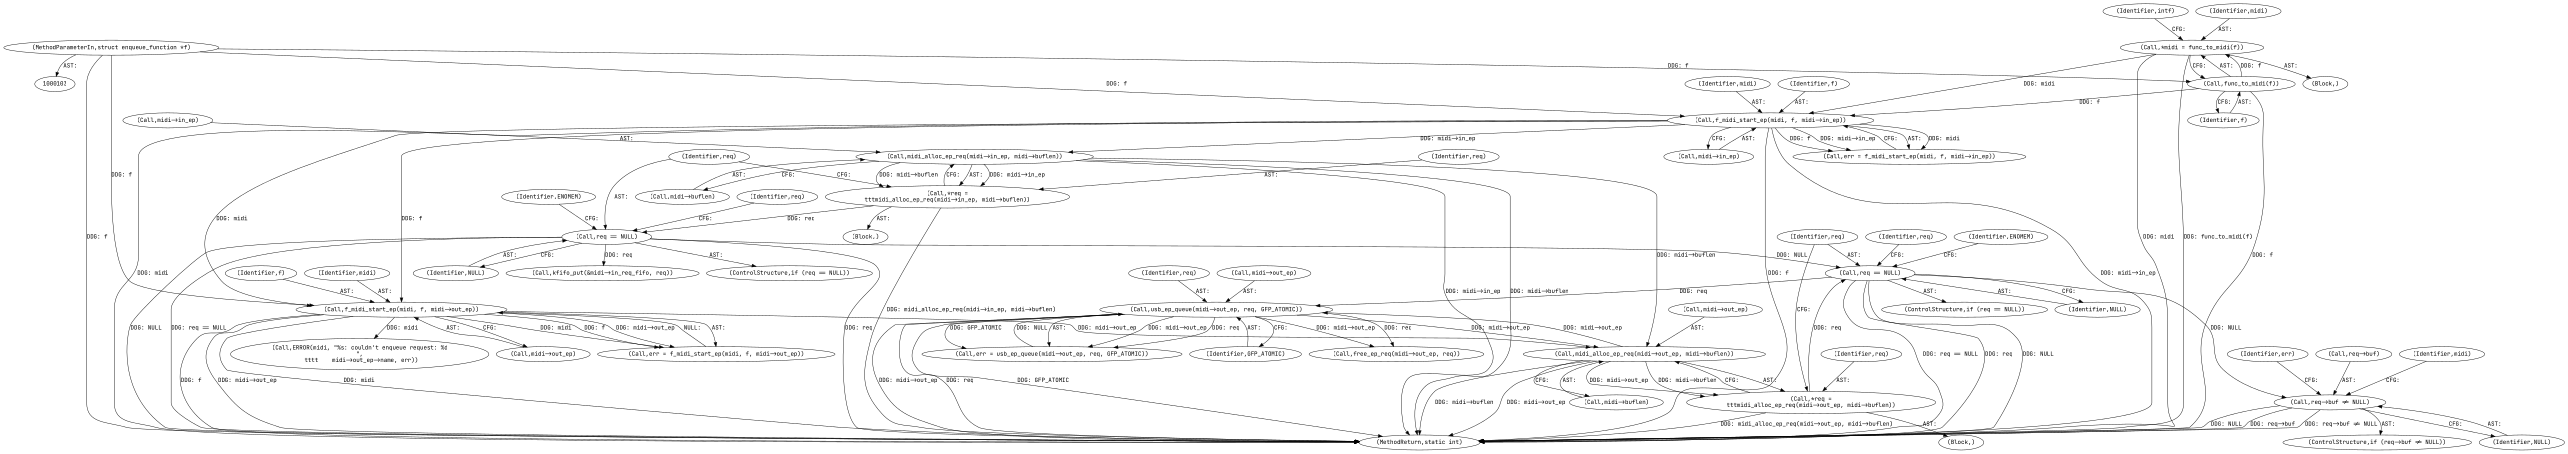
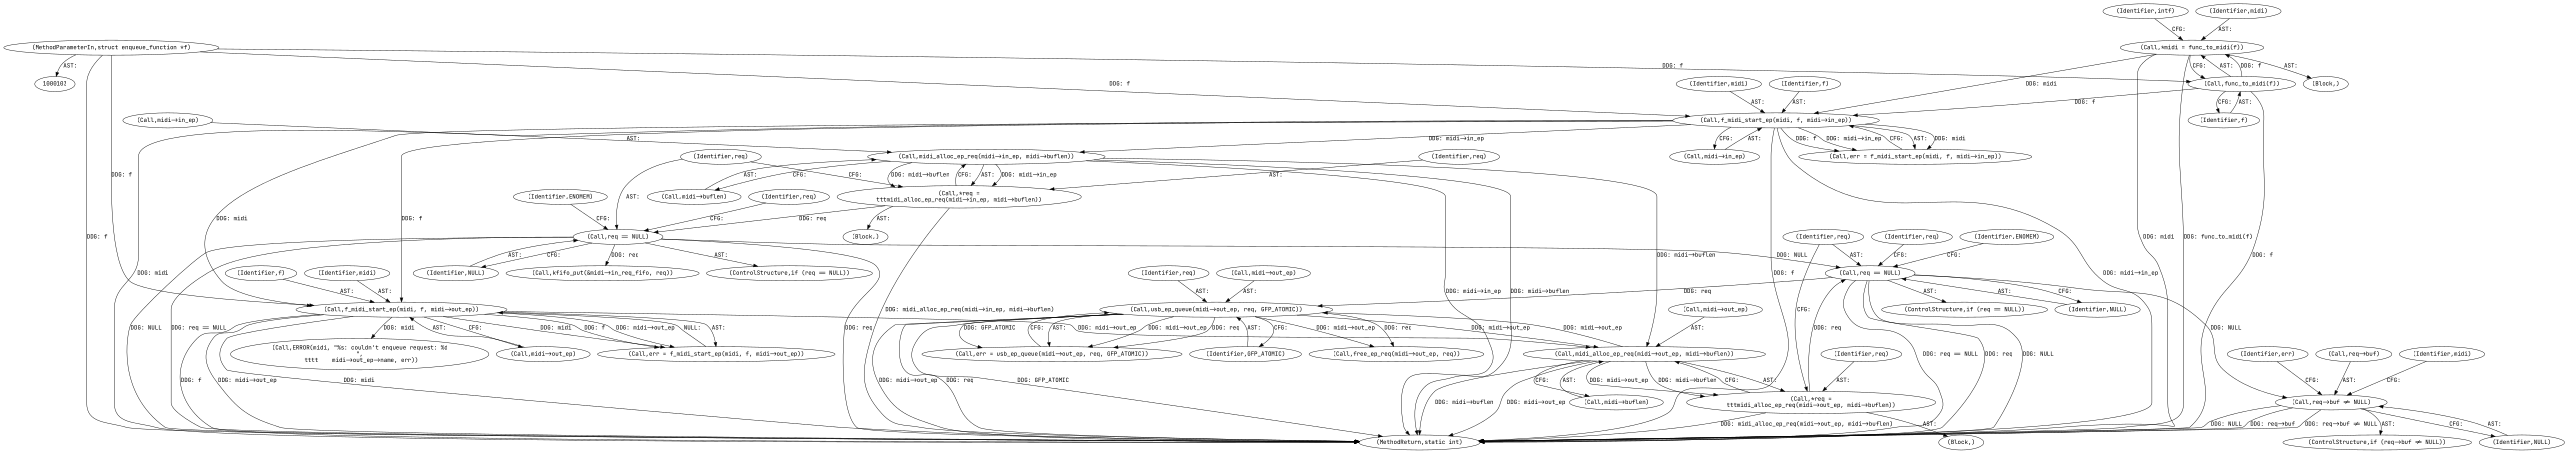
(1032, 328) -> (1039, 328)
